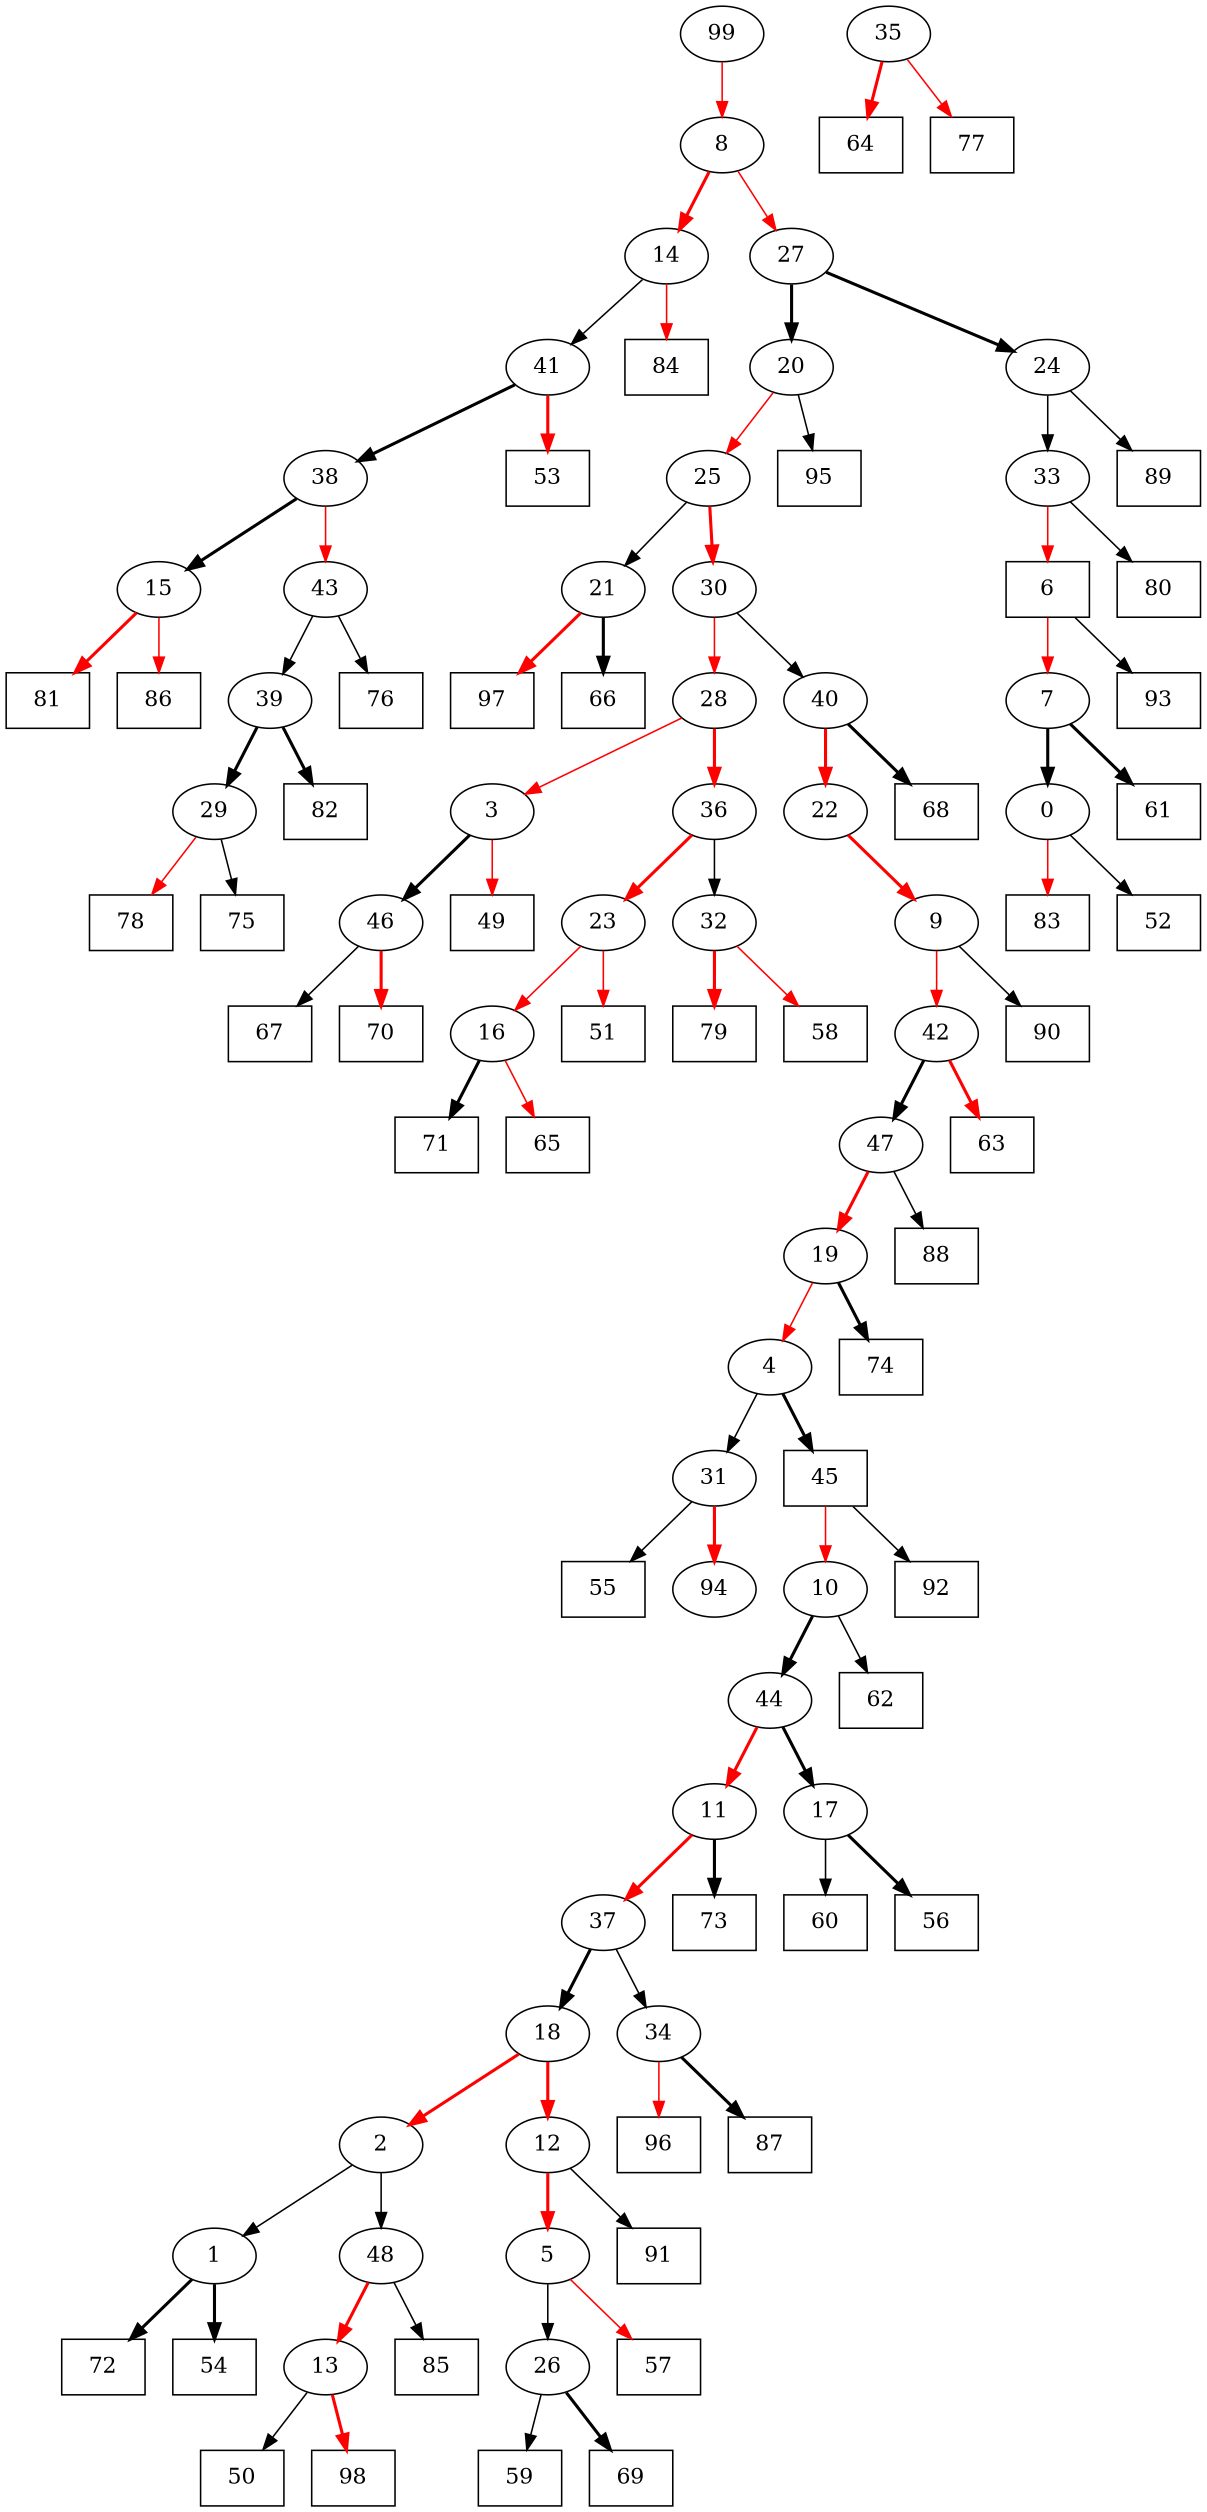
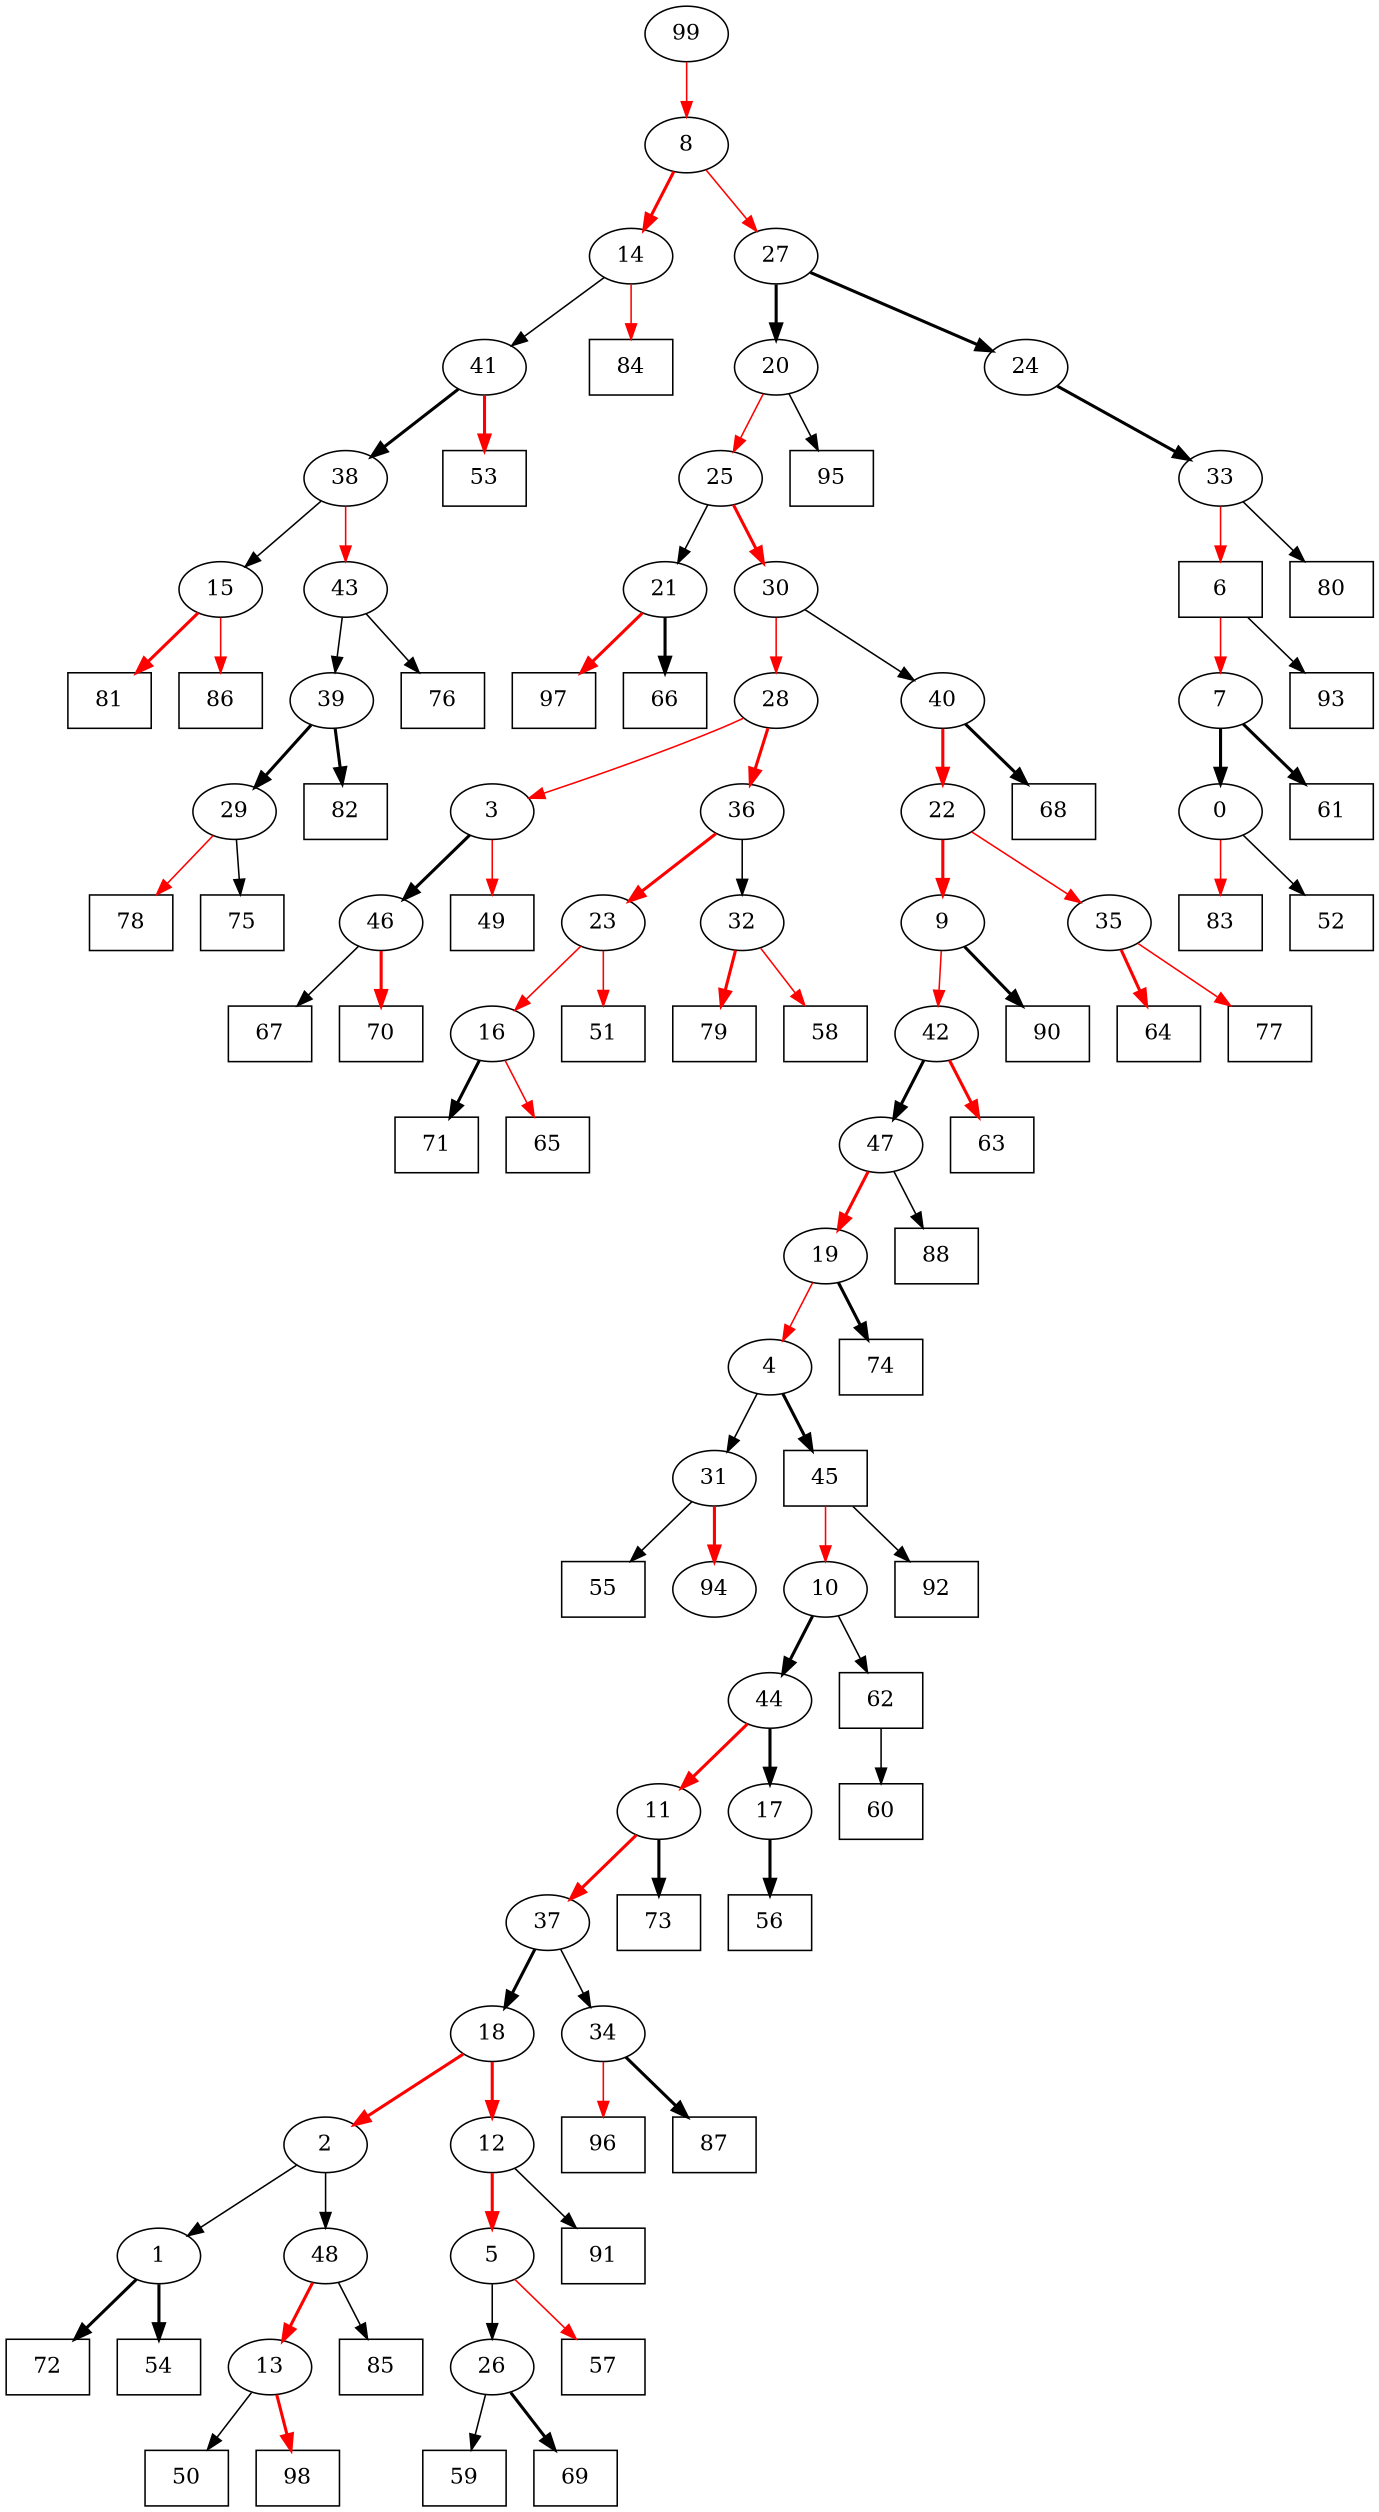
(1048, 415) -> (1117, 419)
(1159, 478) -> none
(249, 530) -> (289, 529)
none -> (1020, 863)
(984, 971) -> (988, 971)
(826, 1860) -> (881, 1748)
